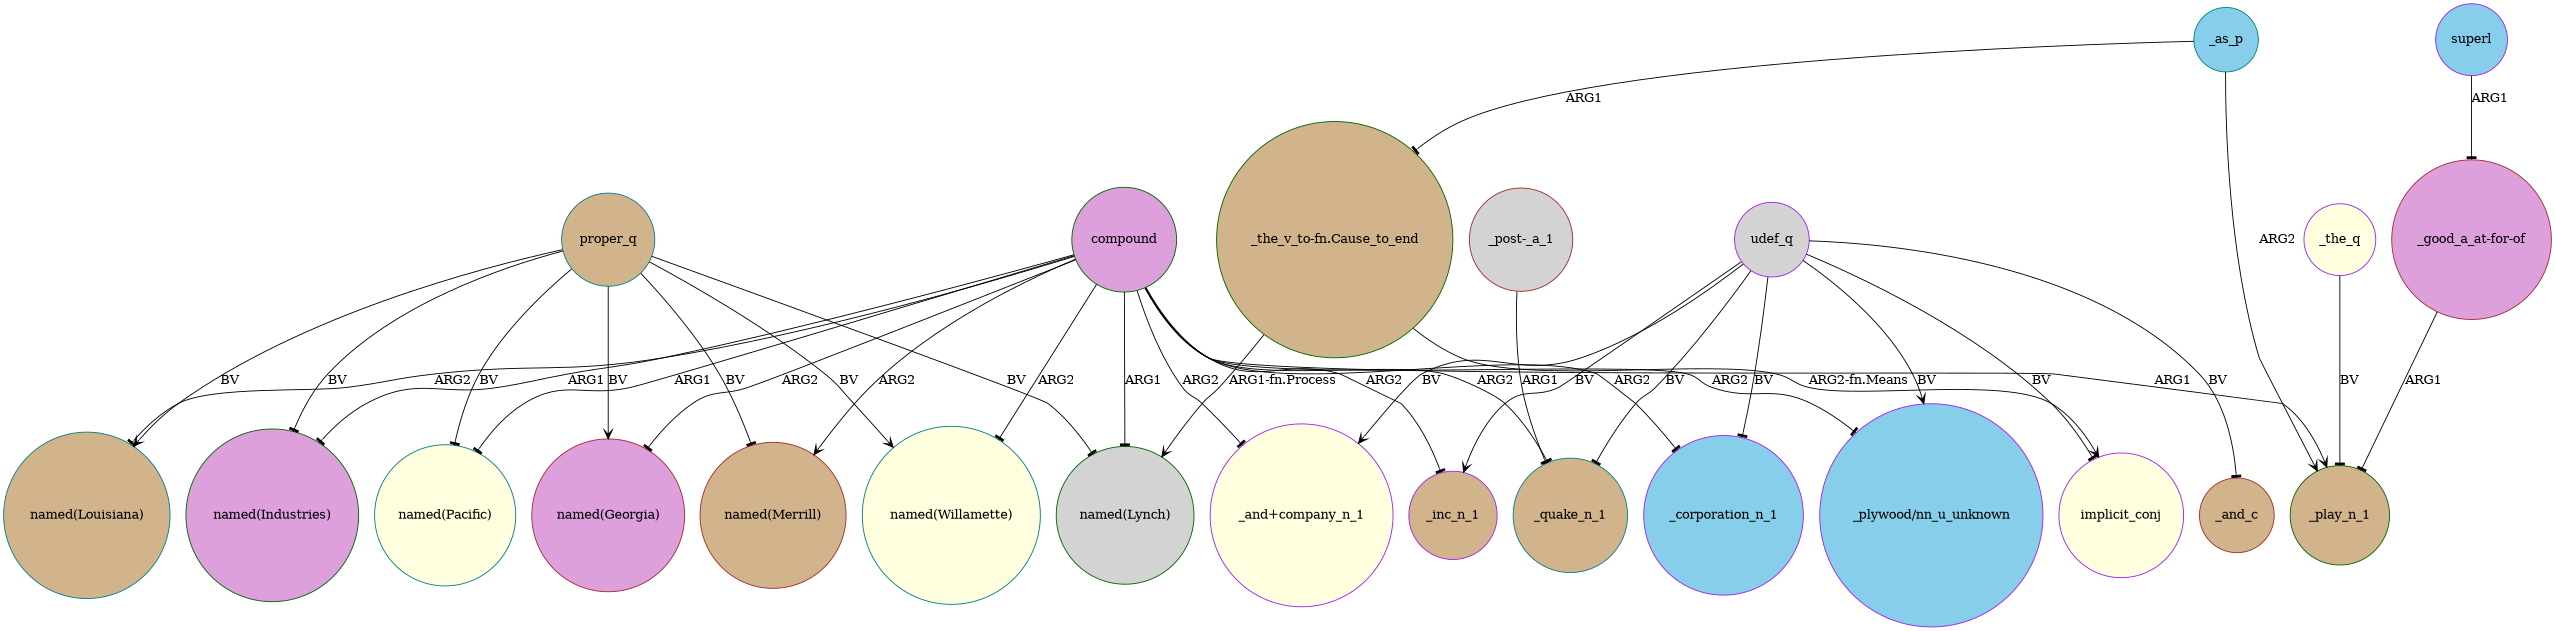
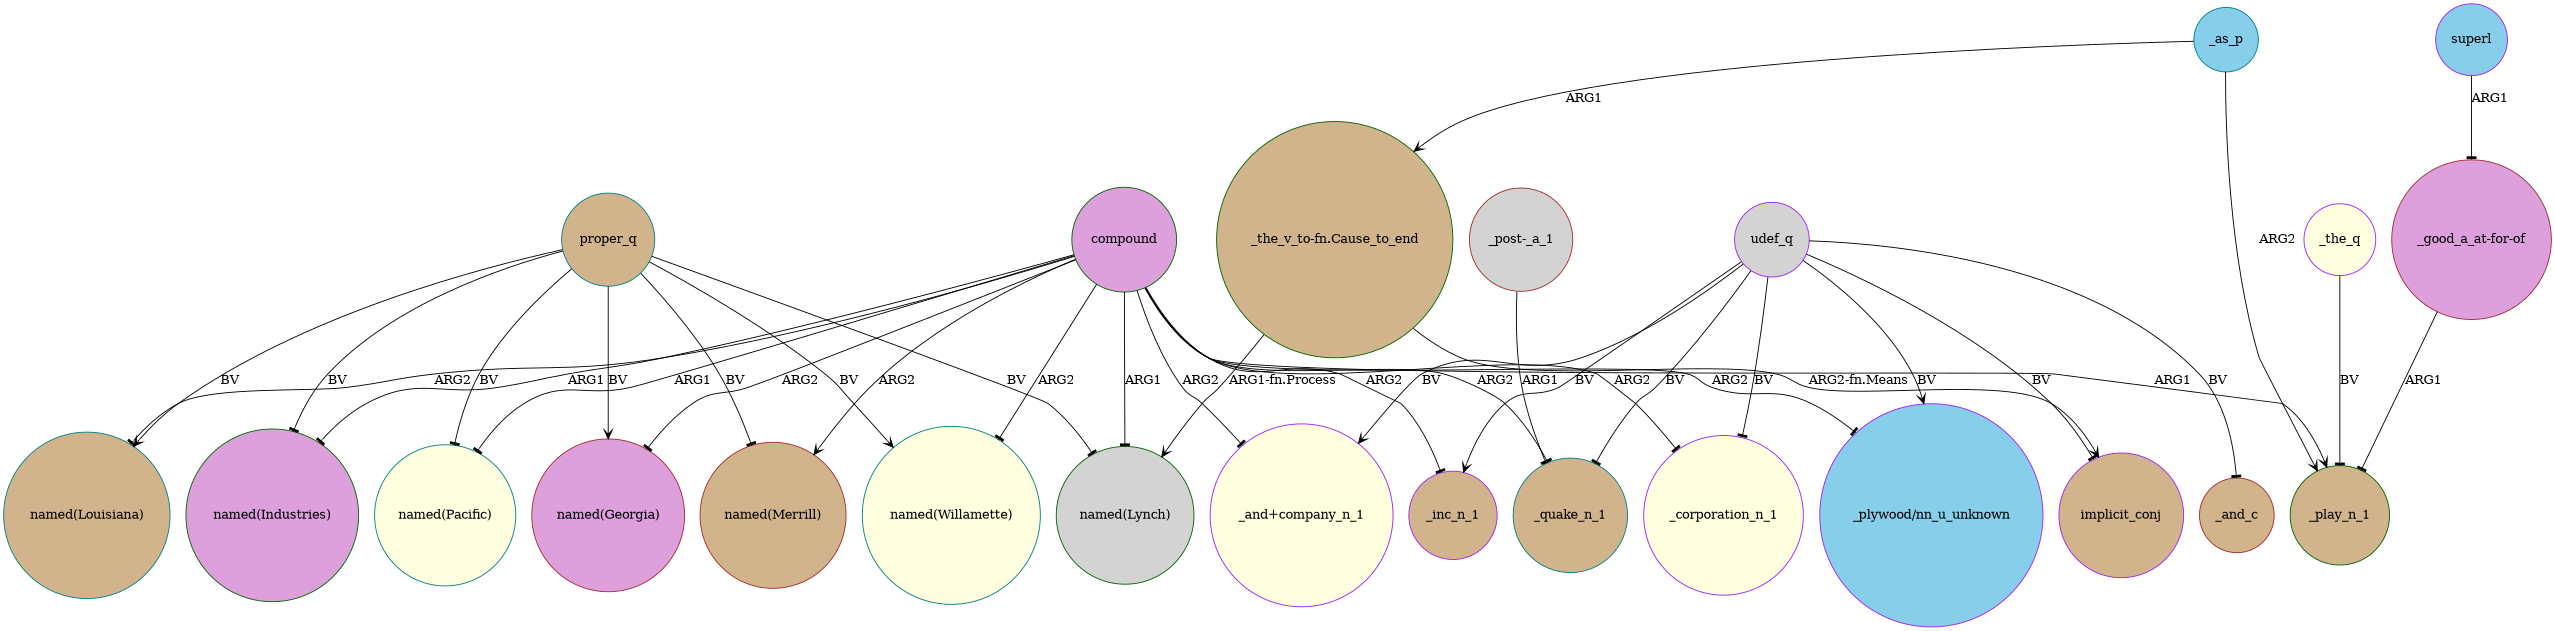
(1799, 63) -> (1801, 62)
(1723, 515) -> (1723, 515)
(2121, 515) -> (2121, 515)
